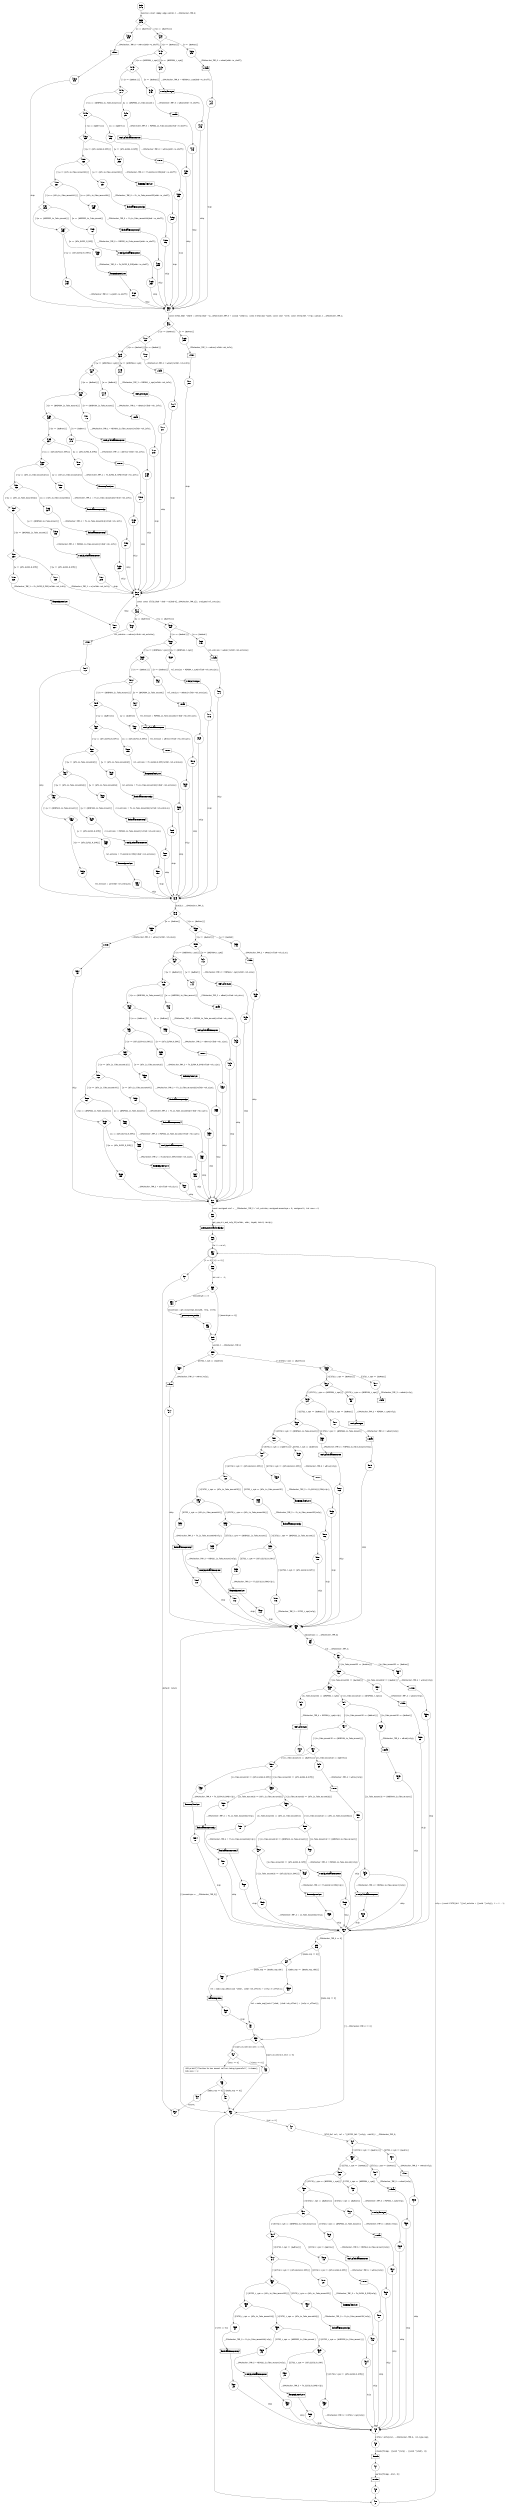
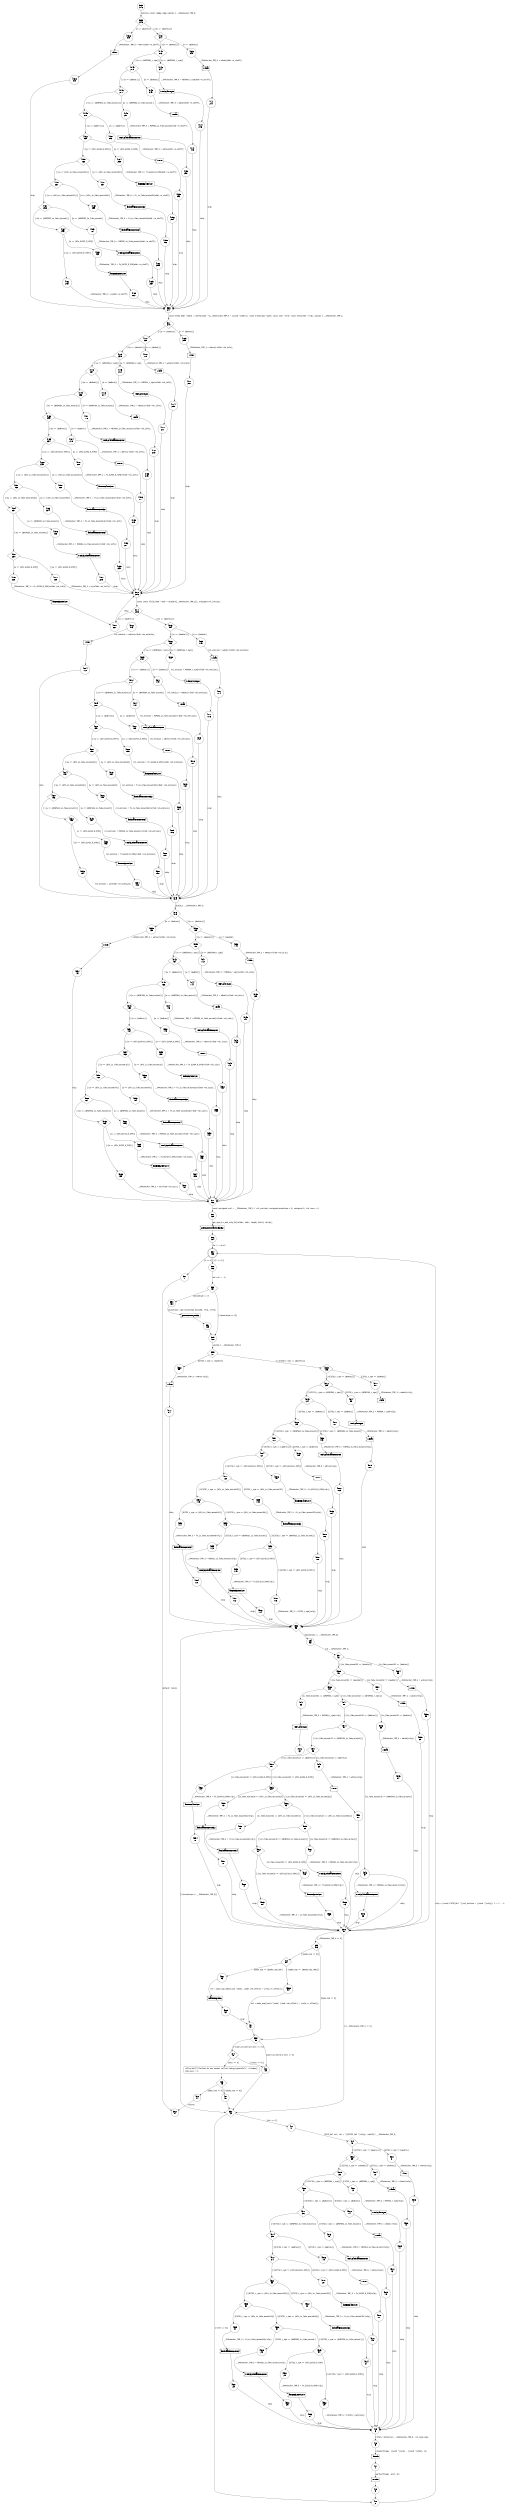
(135, 618) -> (123, 615)
